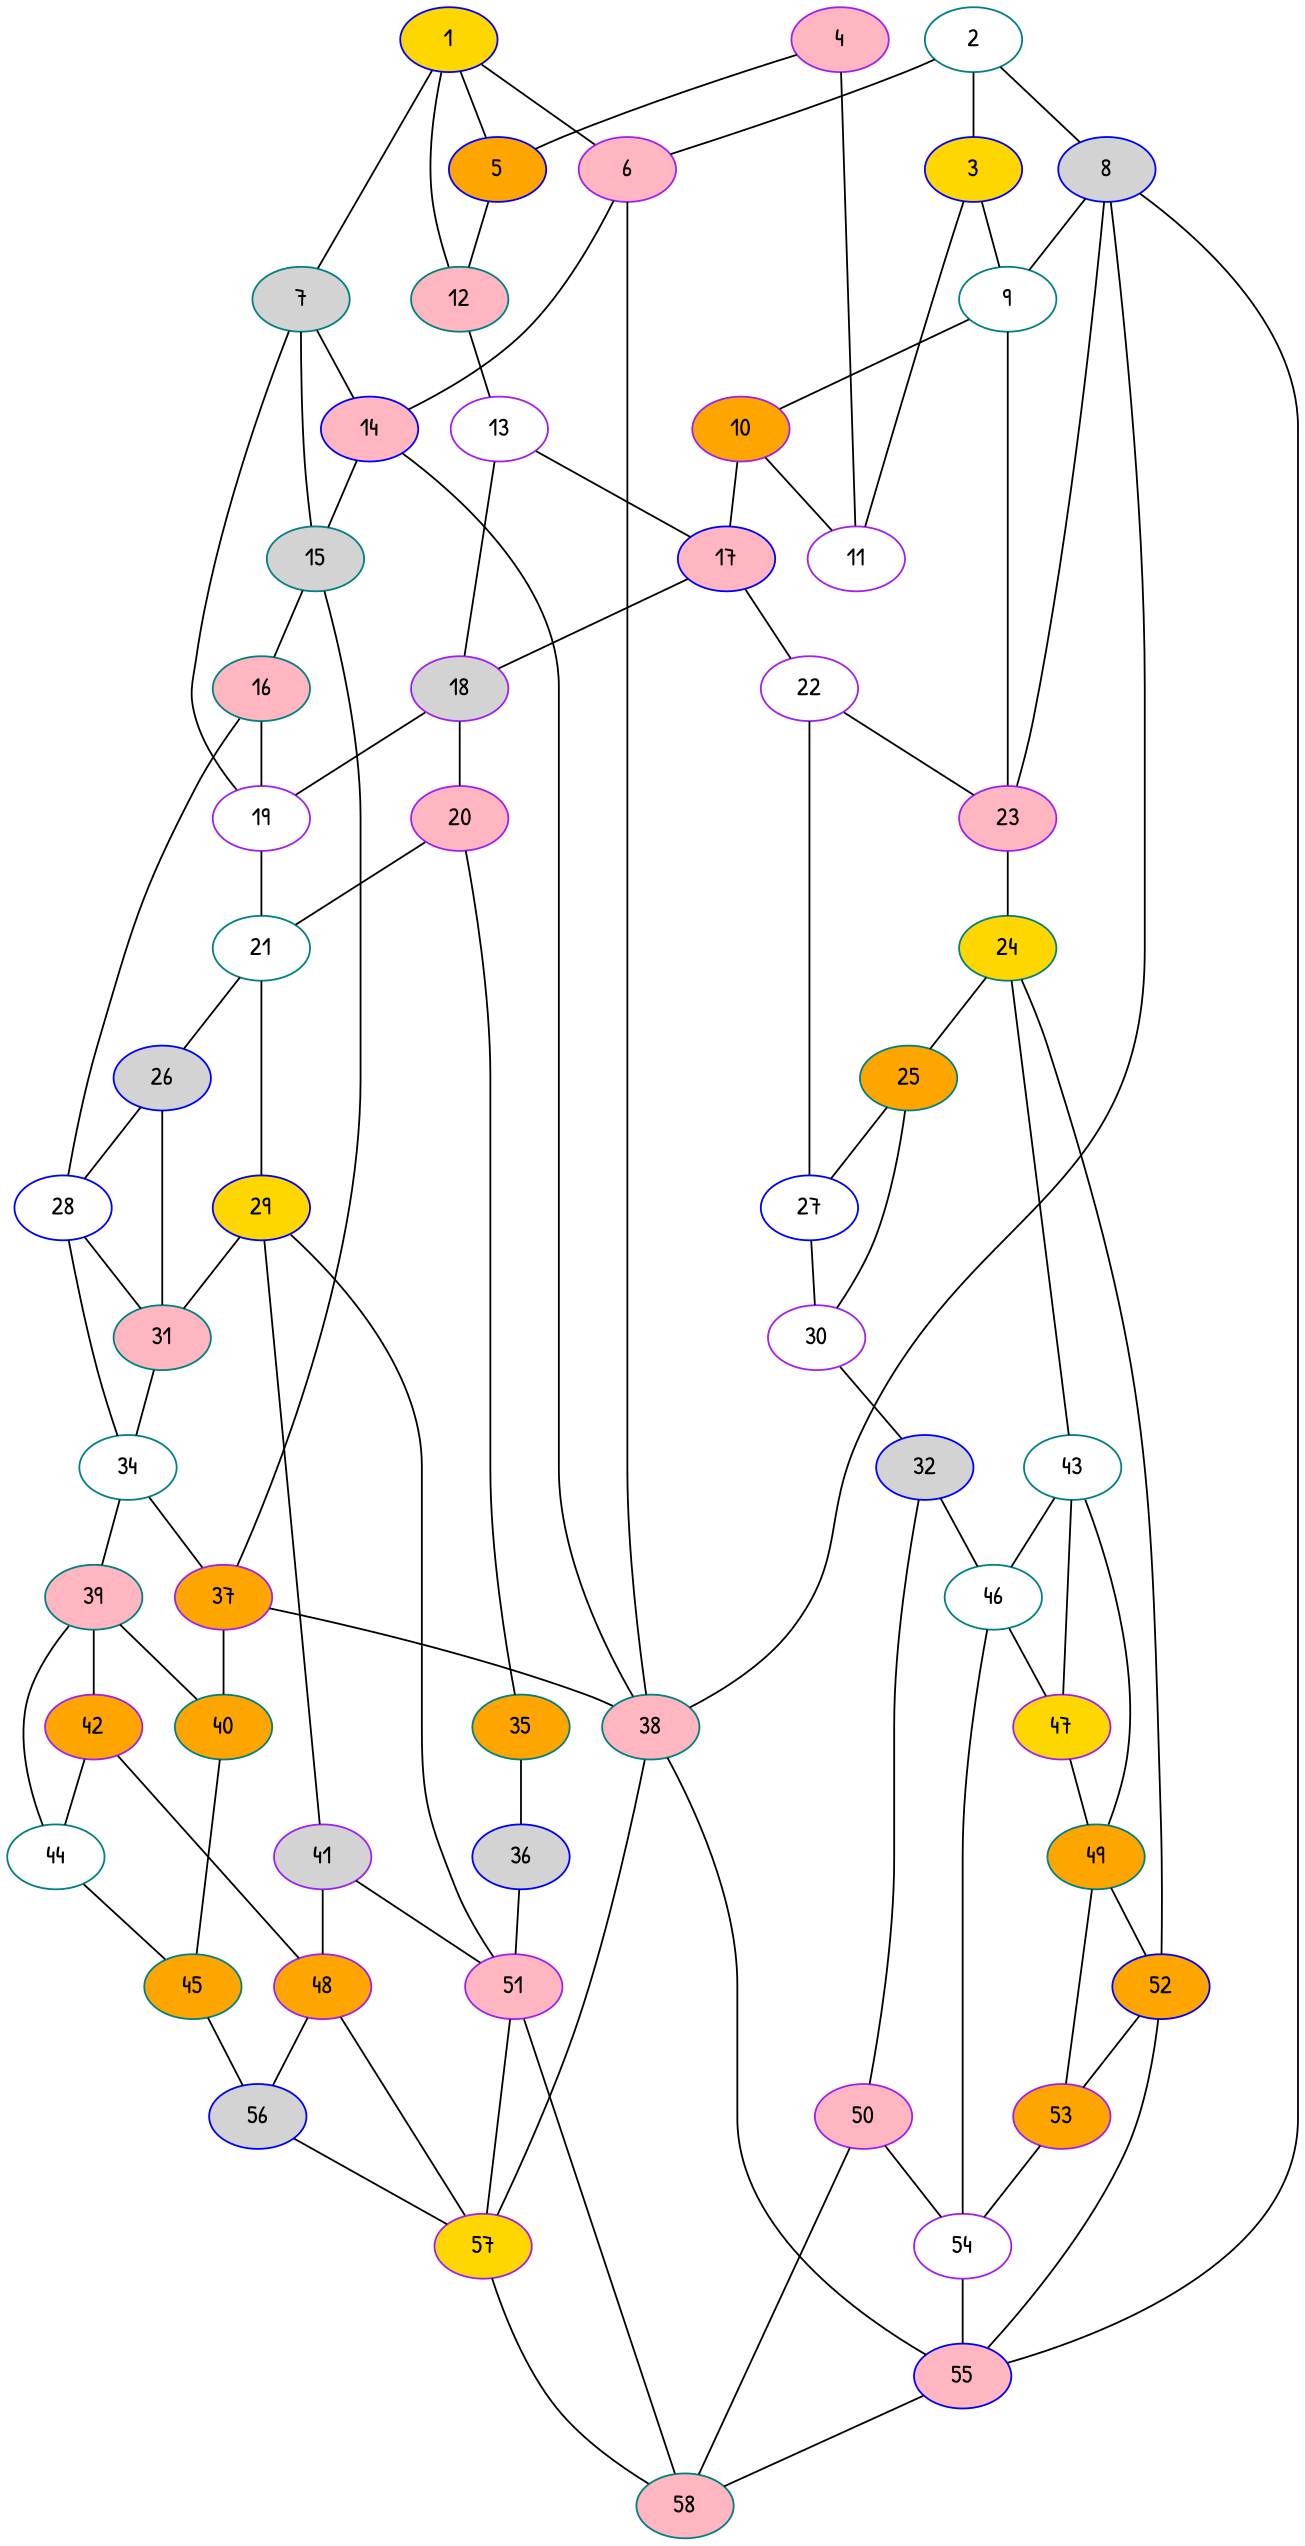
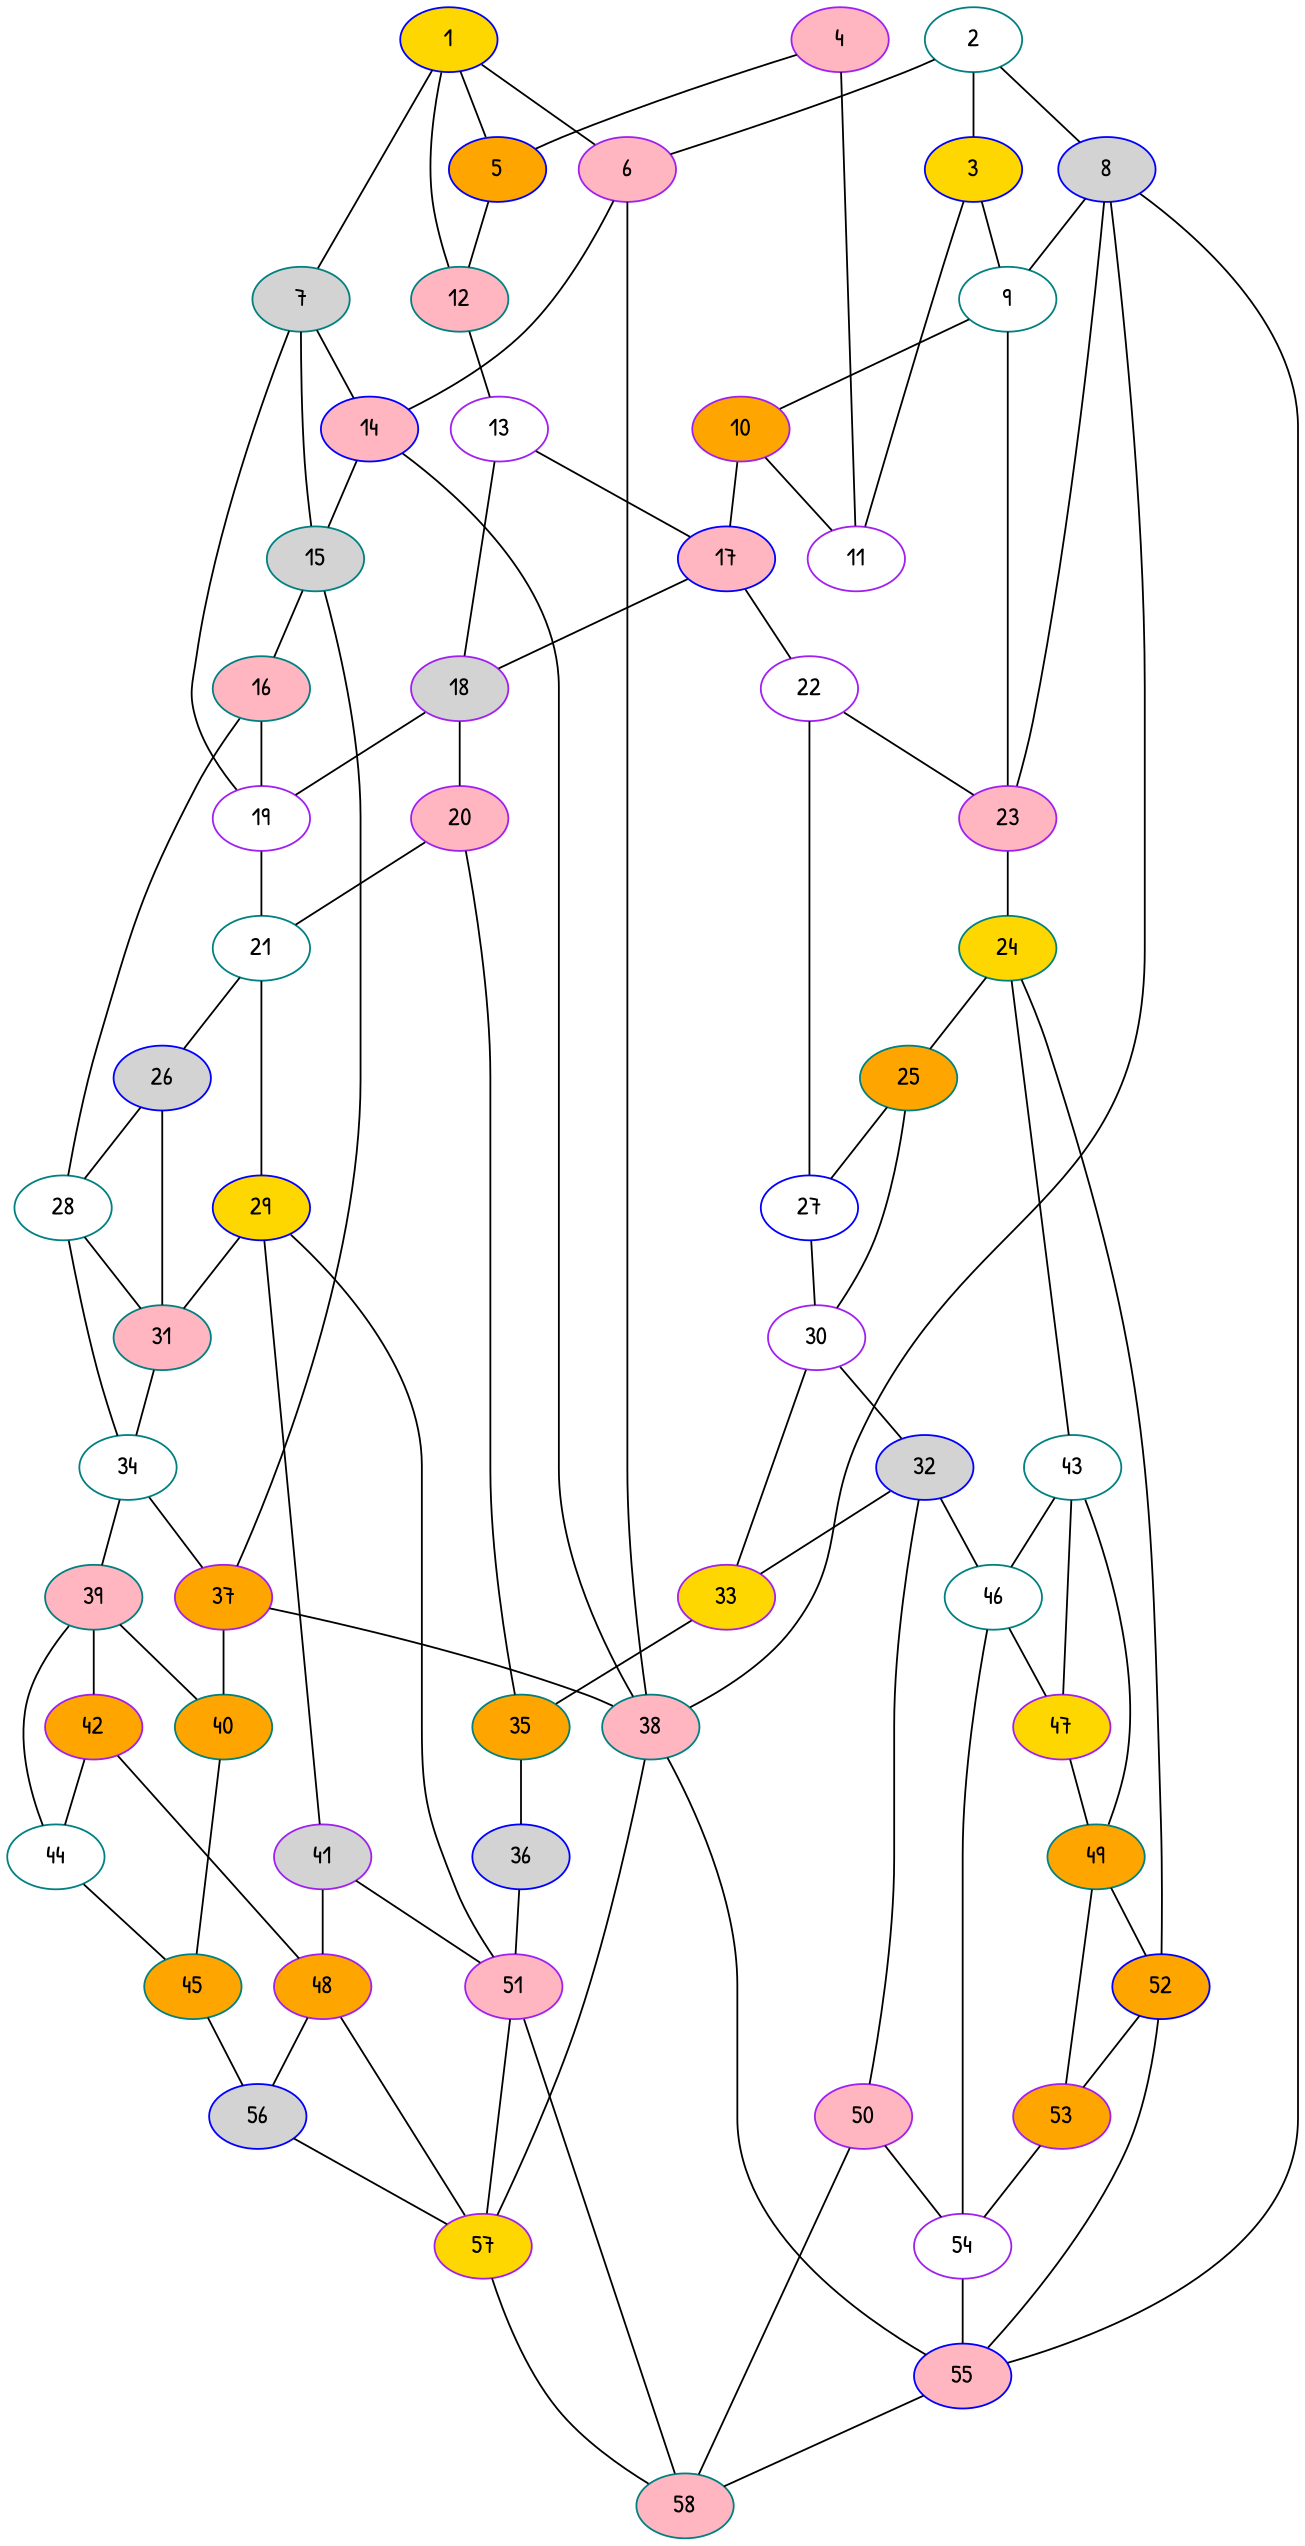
(63, 1208) -> (63, 1208)
none -> (727, 1597)
